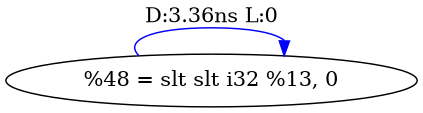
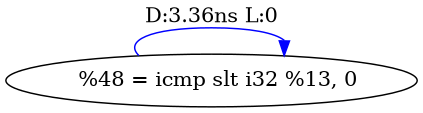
(212, 81) -> (212, 81)
